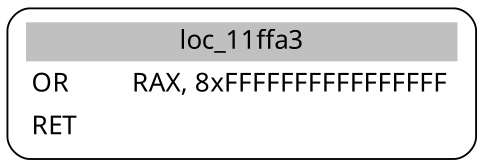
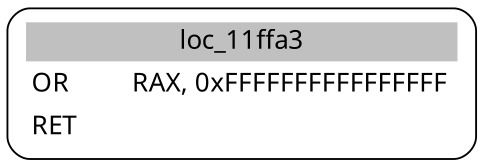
(240, 84) -> (240, 84)
